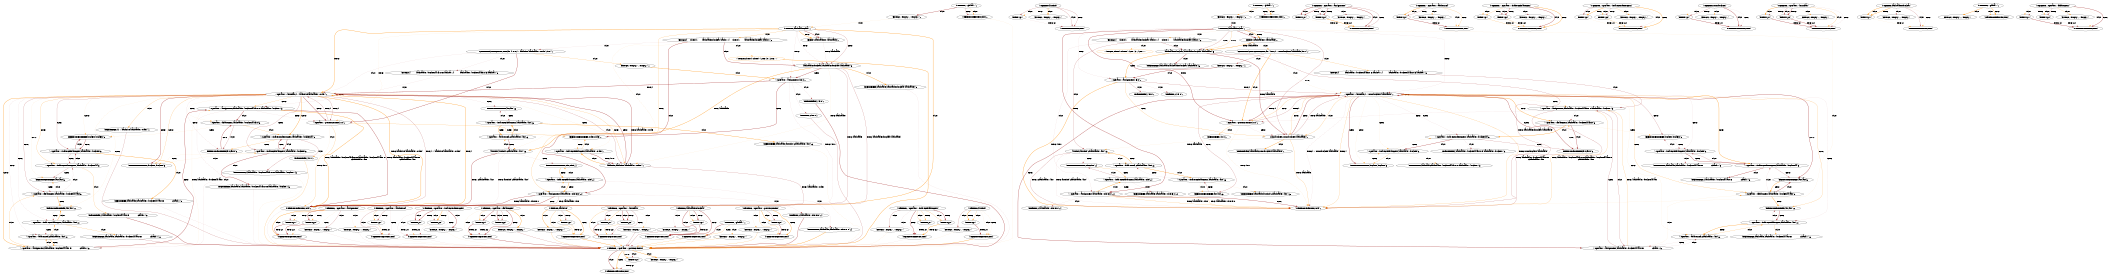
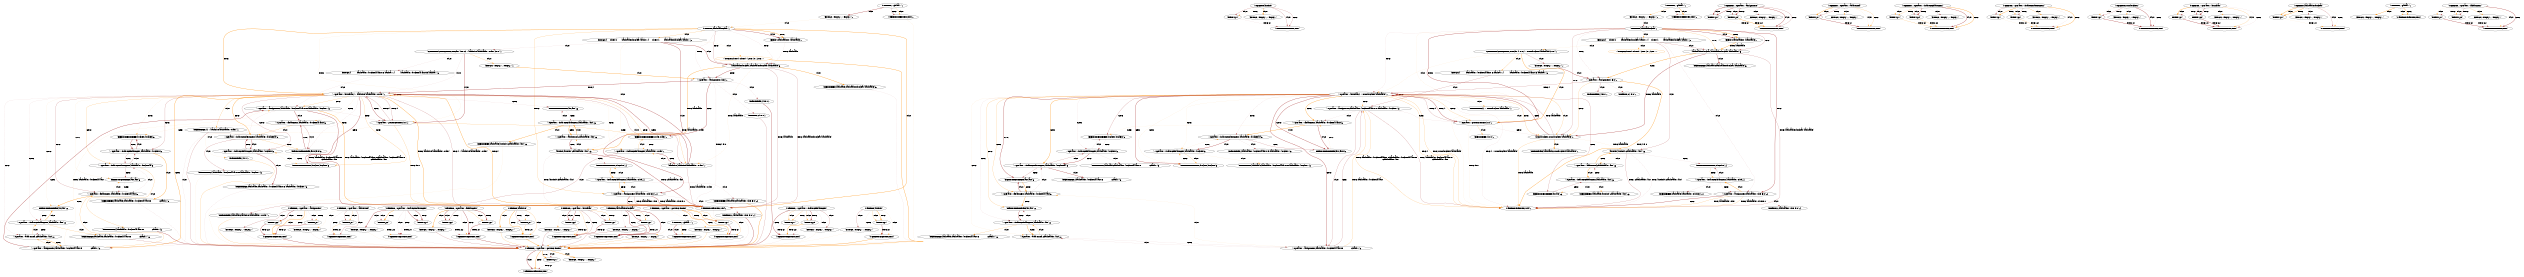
none -> (1490, 109)
(610, 158) -> (672, 158)
(593, 161) -> (661, 161)
none -> (244, 215)
